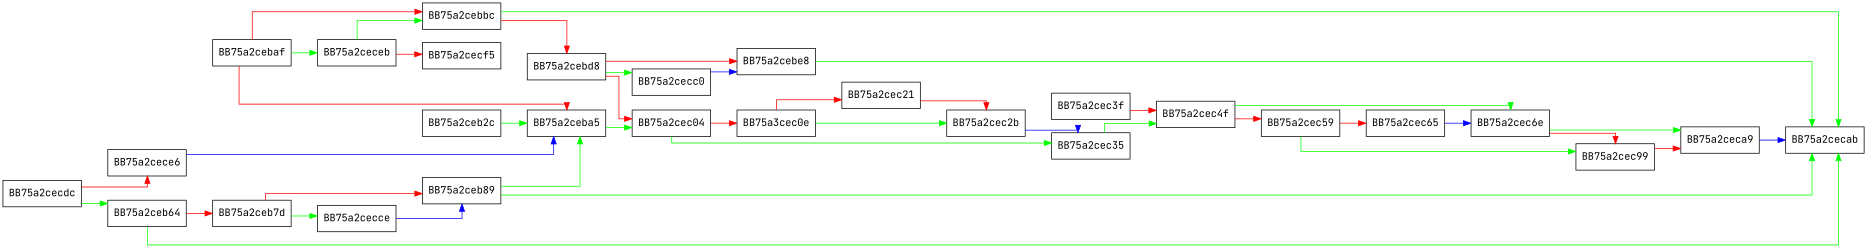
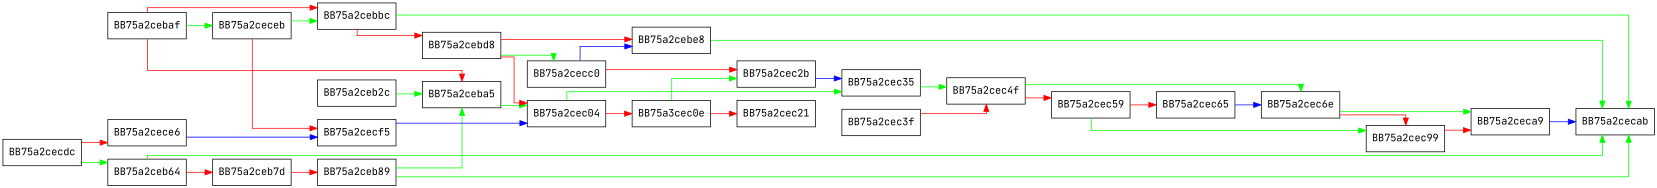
(954, 101) -> (668, 70)
none -> (455, 123)
(375, 154) -> (248, 137)
(357, 219) -> none
